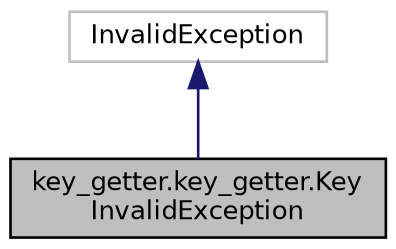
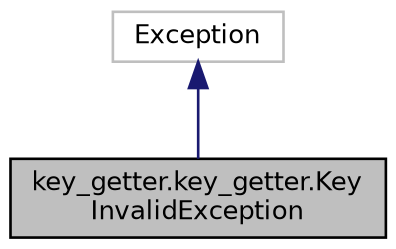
(198, 37) -> (198, 37)
